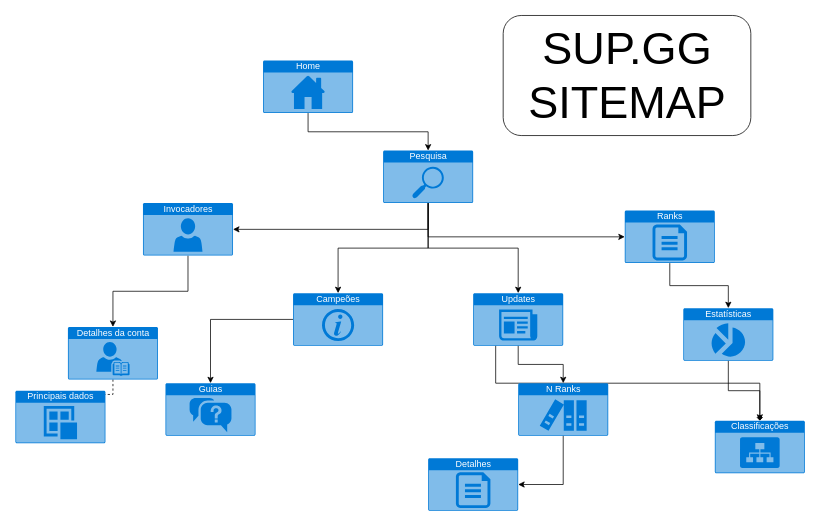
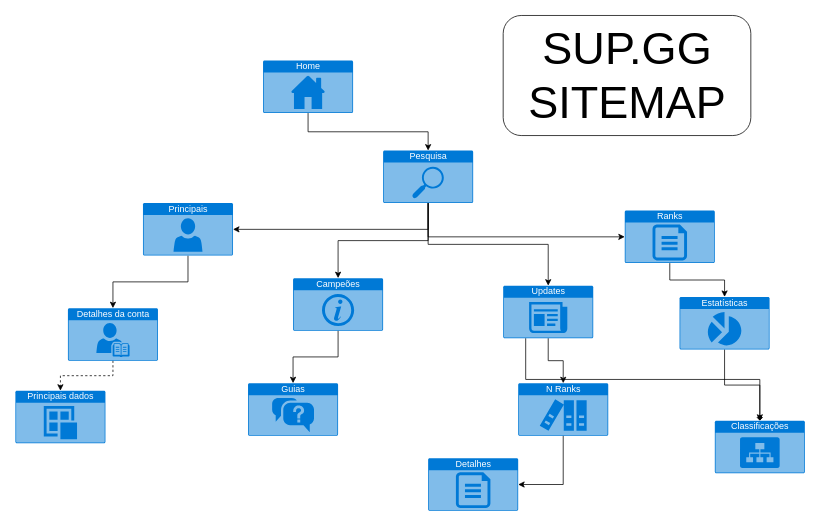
(188, 209) -> (188, 209)
(338, 319) -> (338, 304)
(518, 319) -> (548, 312)
(728, 334) -> (724, 323)
(113, 353) -> (113, 334)
(210, 409) -> (293, 409)
